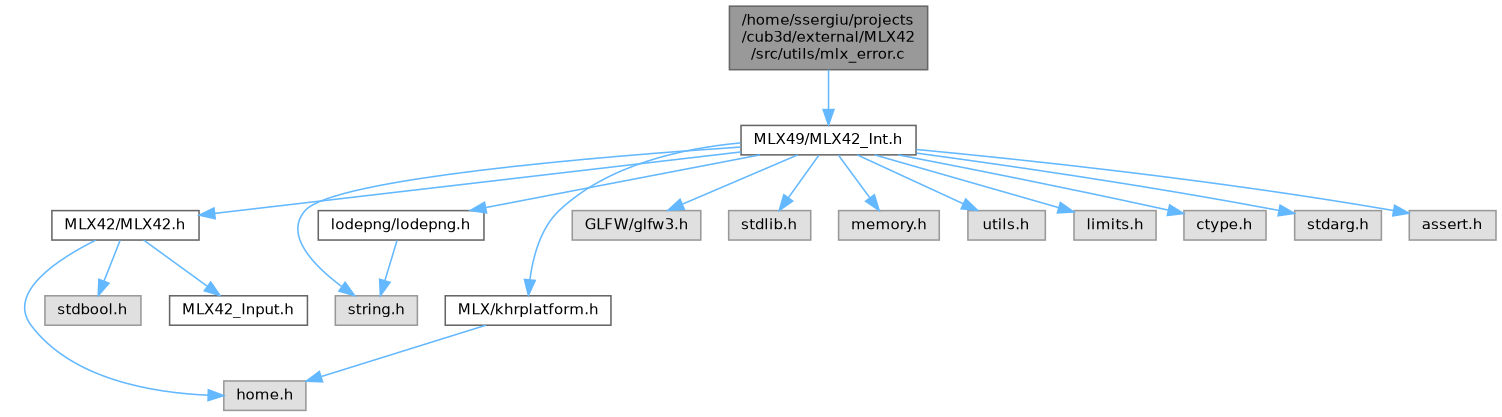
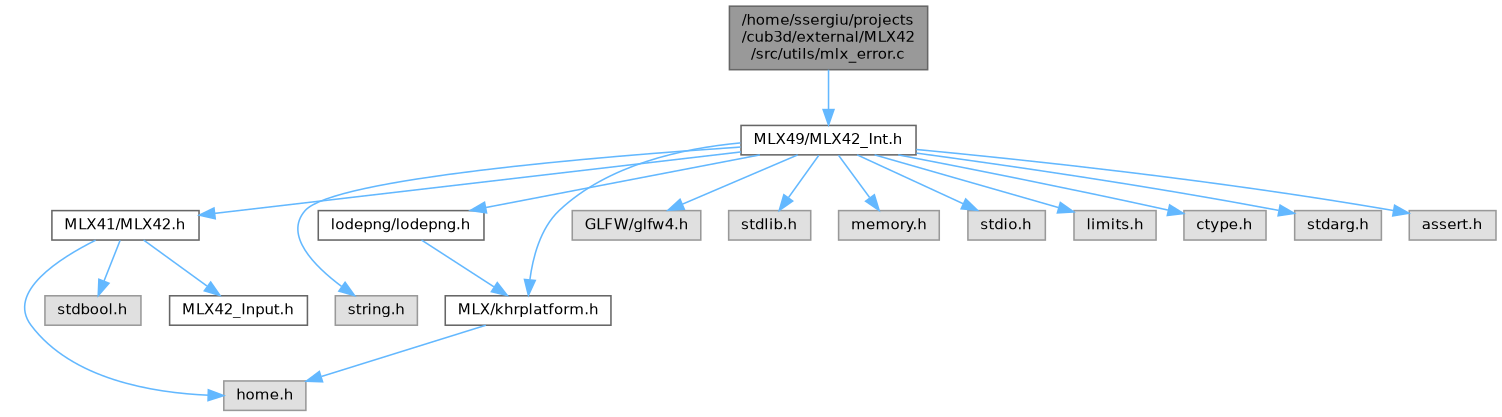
(125, 225) -> (125, 225)
(637, 225) -> (637, 225)
(1007, 225) -> (1007, 225)
(391, 260) -> (458, 263)
